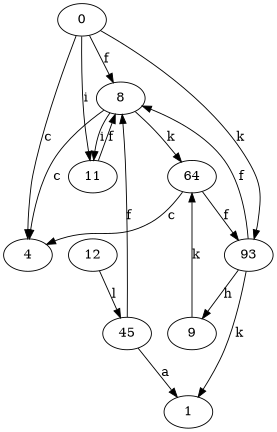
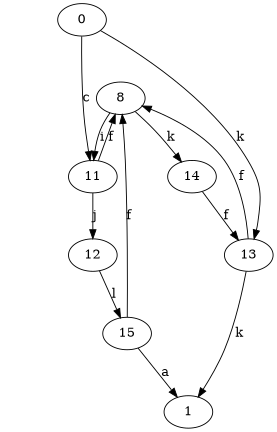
(99, 55) -> none
(86, 98) -> (86, 98)
(192, 177) -> (192, 177)
none -> (93, 211)
(28, 255) -> none
(249, 255) -> (249, 255)
(127, 334) -> (127, 334)
(192, 334) -> none
